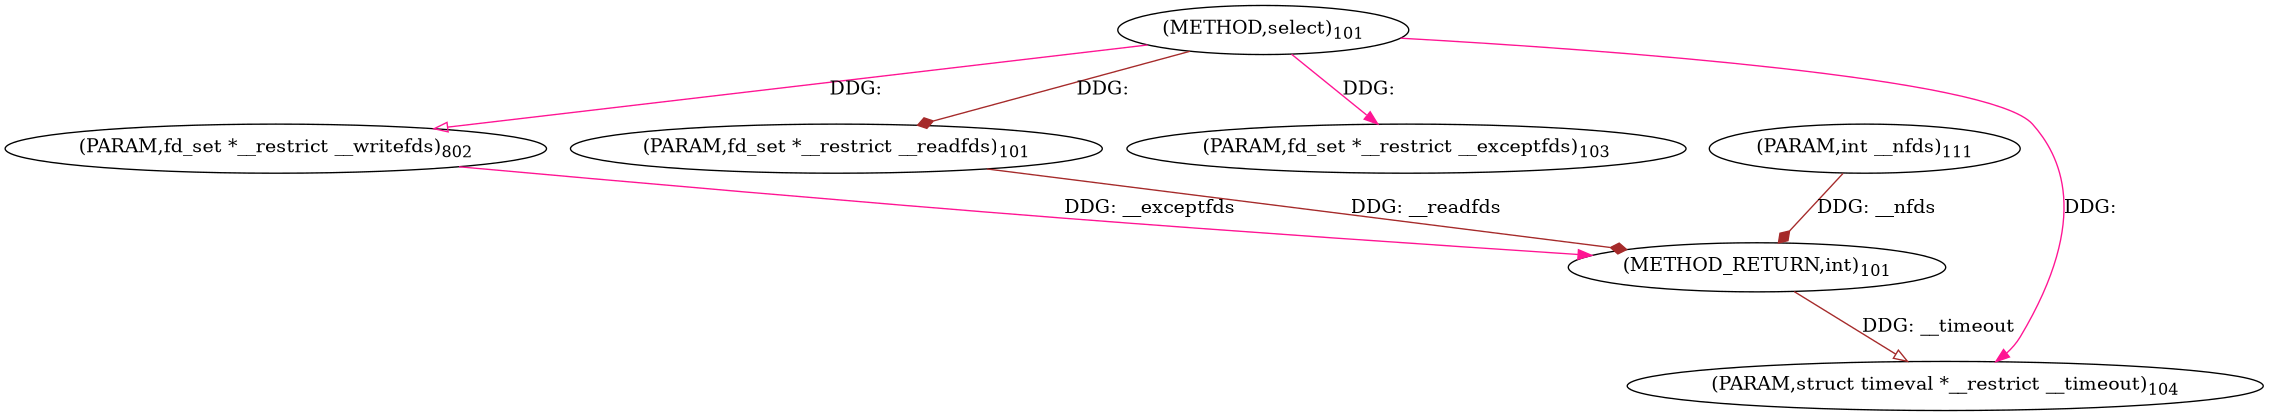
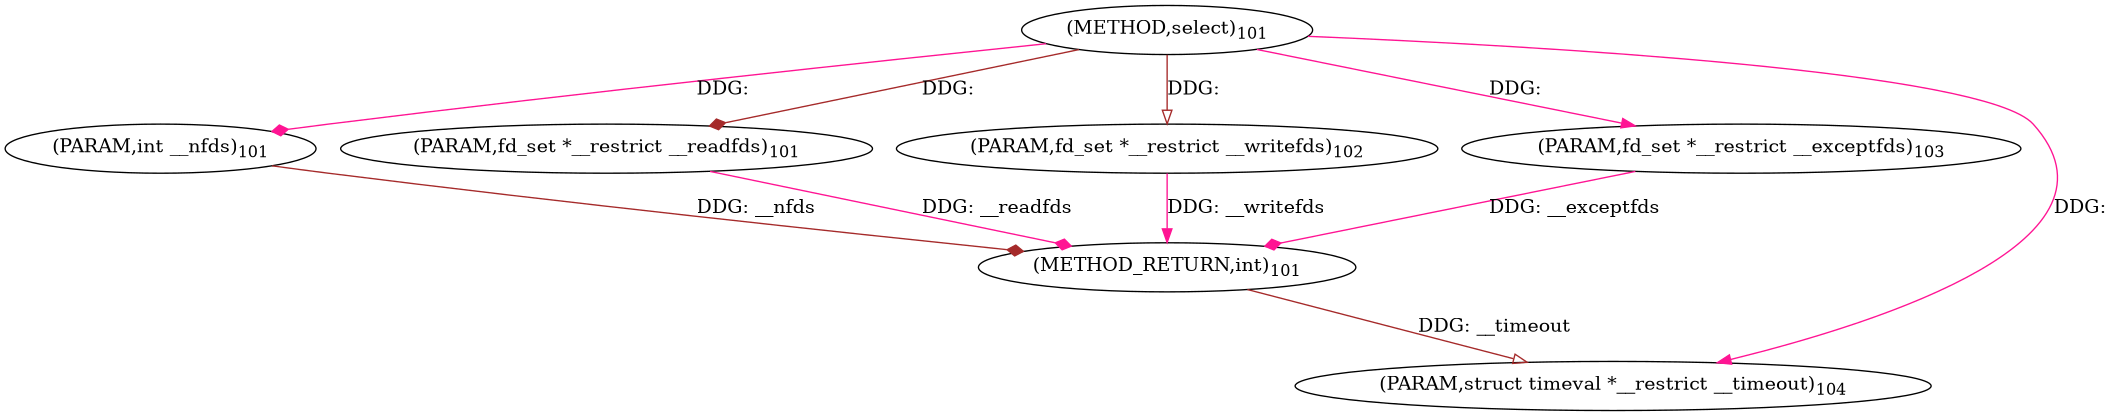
none -> (667, 84)
(798, 86) -> (1167, 82)
(457, 147) -> (1349, 147)
(1957, 147) -> (253, 147)
none -> (1458, 207)
(1150, 208) -> (1246, 208)
(1298, 208) -> (882, 207)
